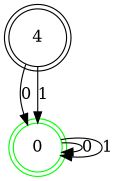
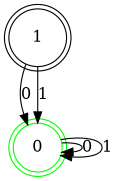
(38, 38) -> (38, 38)
